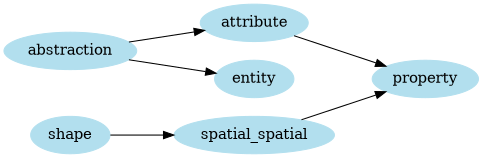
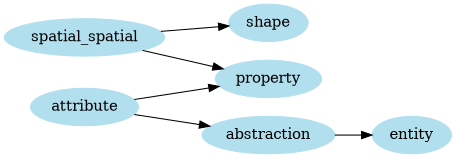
(162, 37) -> (167, 120)
(137, 135) -> (190, 29)
